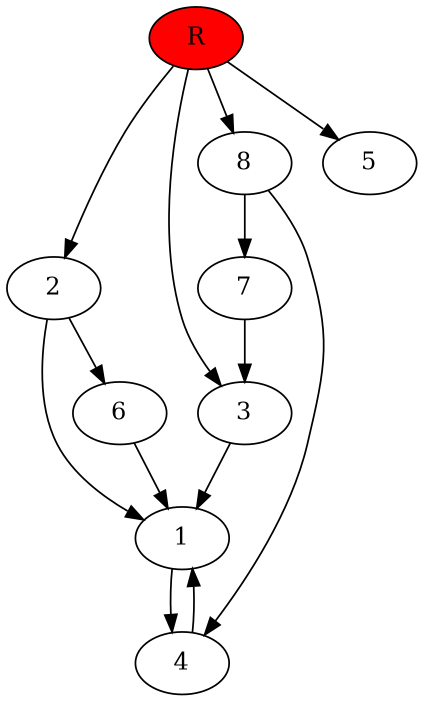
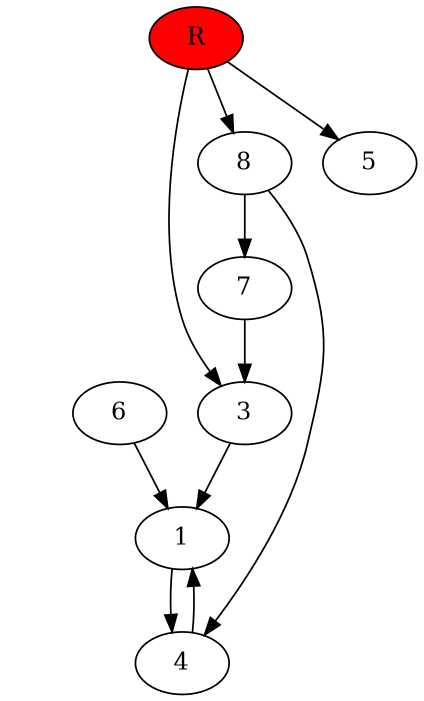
(54, 288) -> none
